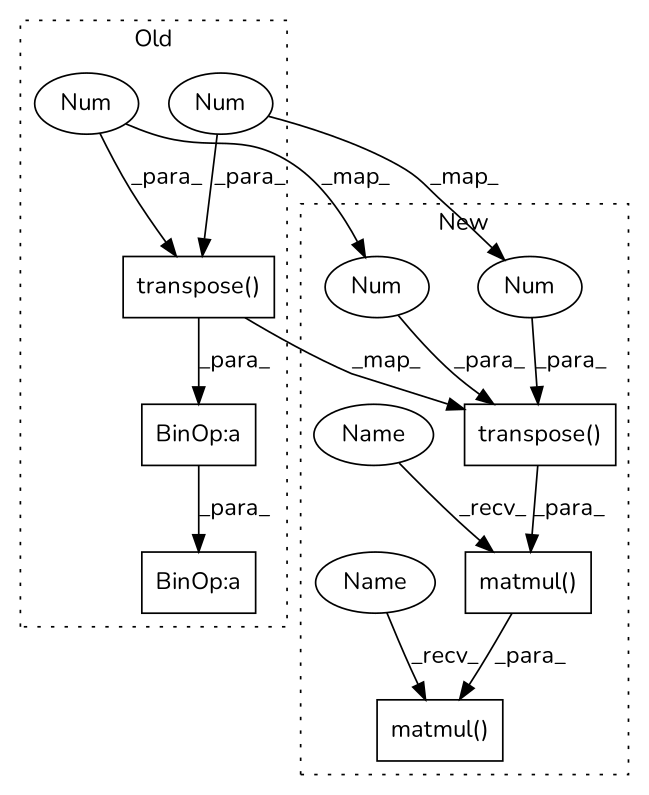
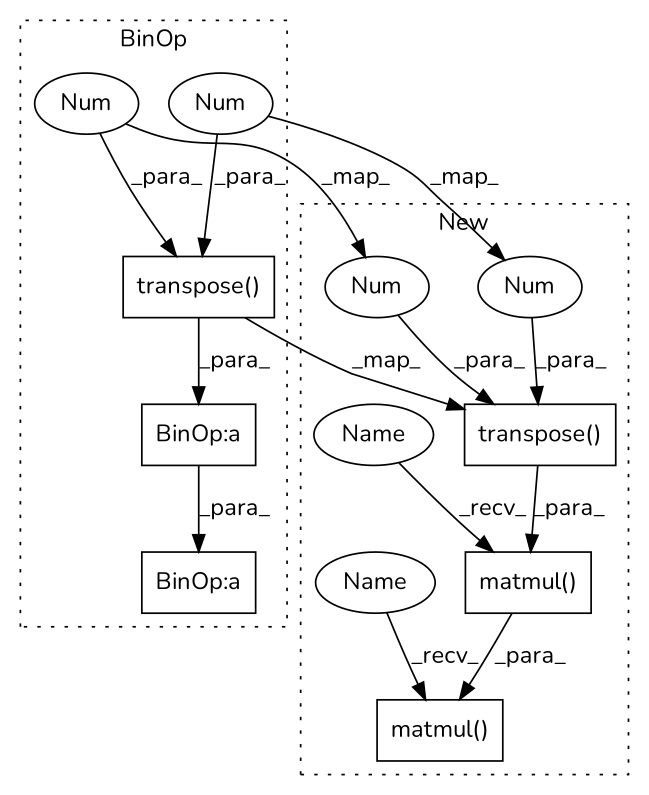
(154, 40) -> (154, 40)
